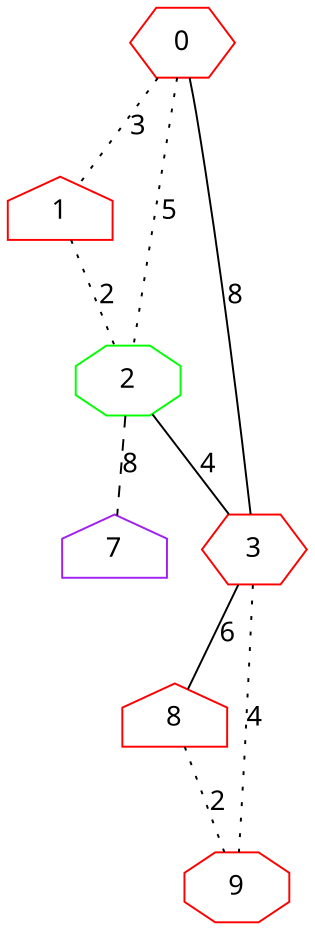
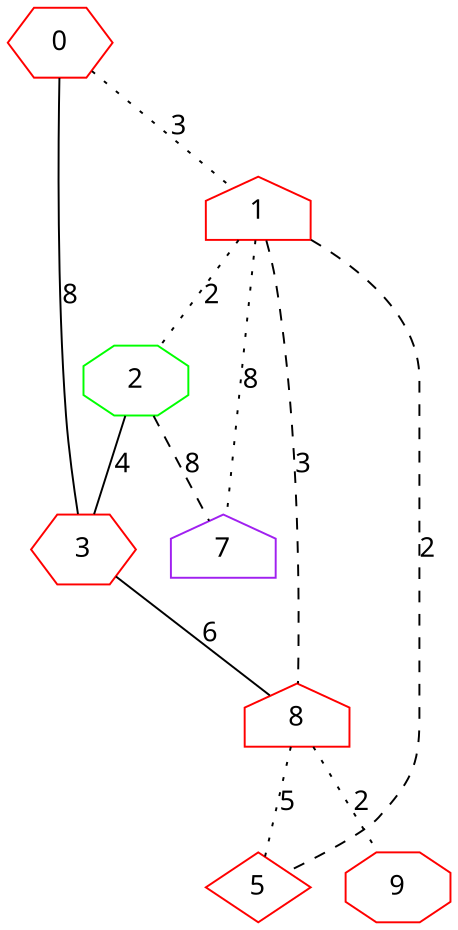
(155, 212) -> none
none -> (241, 378)
none -> (294, 461)
(246, 719) -> none
none -> (258, 887)
